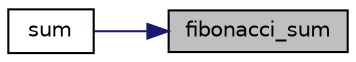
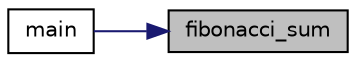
(51, 31) -> (51, 31)
